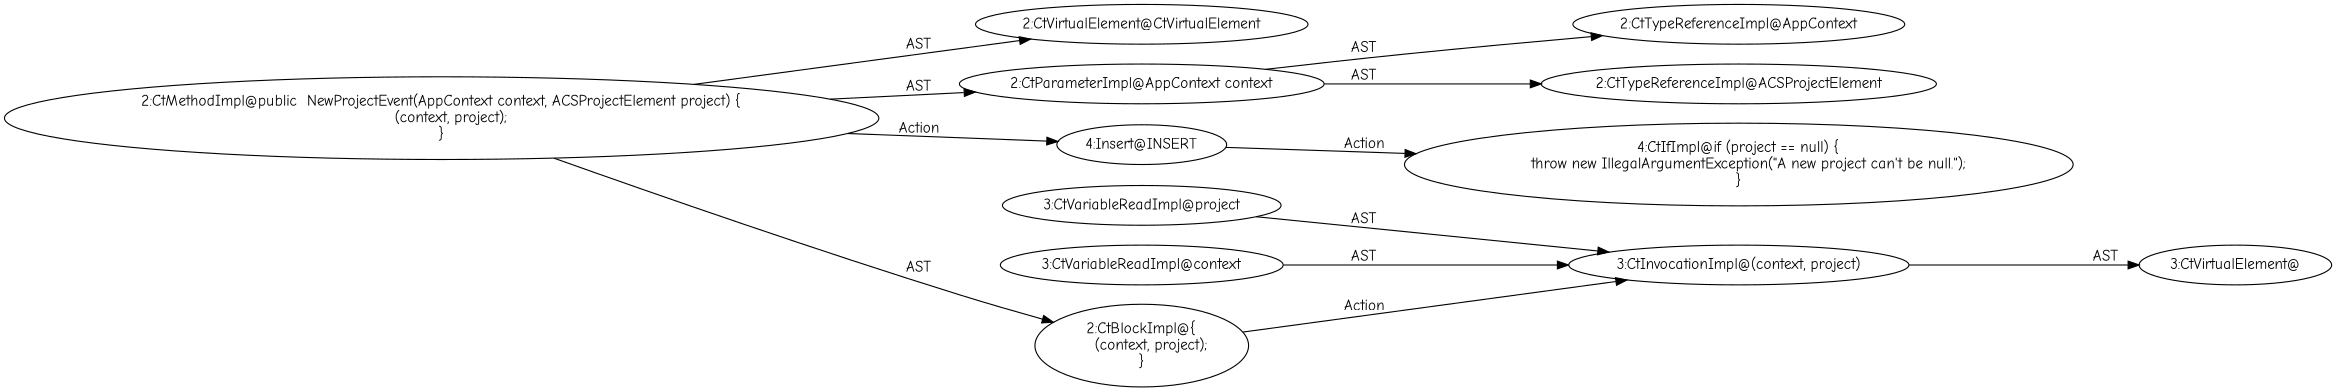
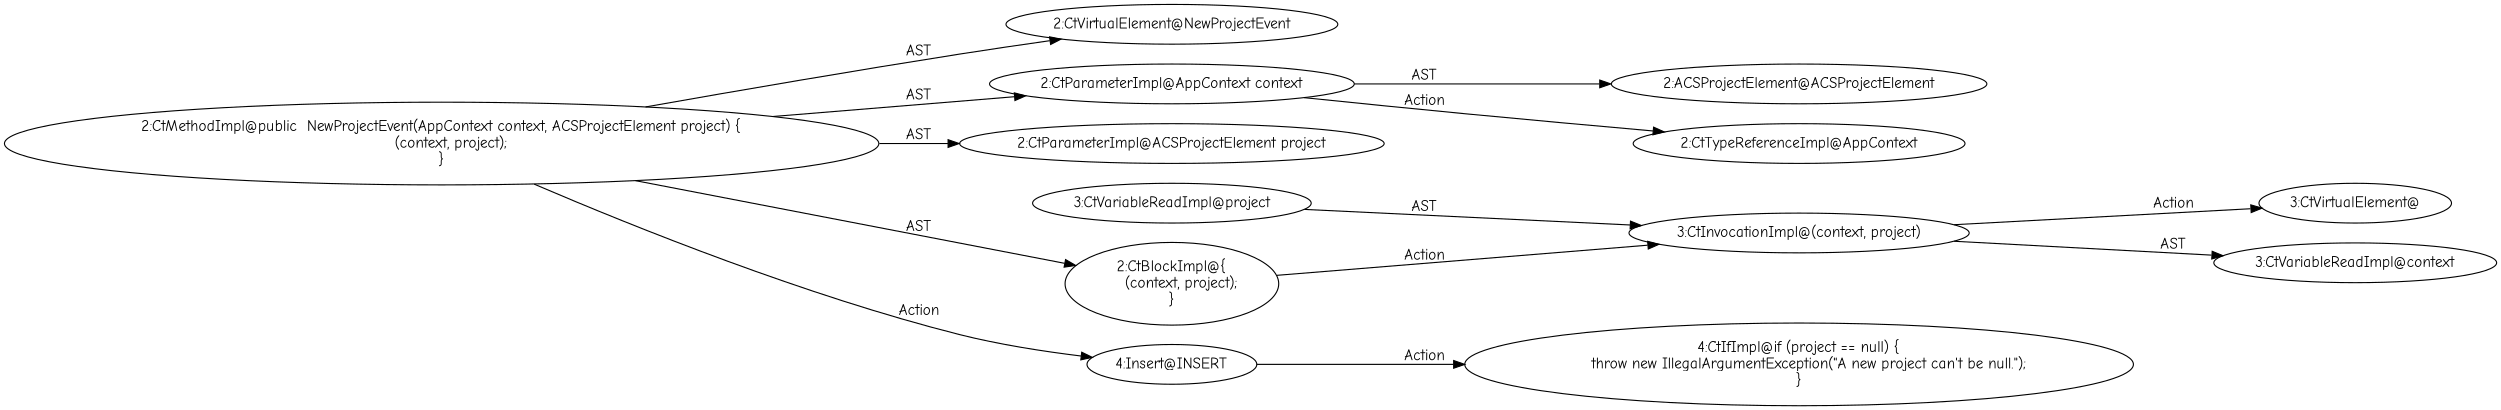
(1142, 24) -> (1172, 24)
(1364, 48) -> (1425, 101)
(1739, 84) -> (1799, 84)
none -> (1172, 144)
(2106, 257) -> (2174, 204)
(1420, 265) -> (2083, 248)
